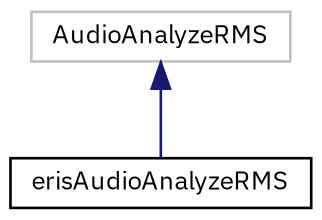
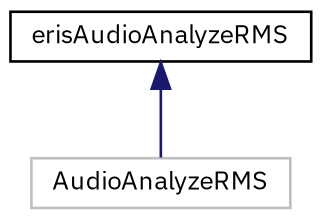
(161, 123) -> (161, 123)
